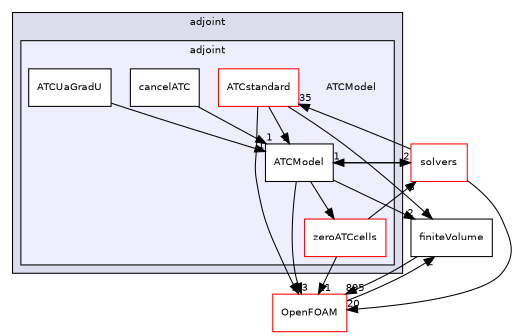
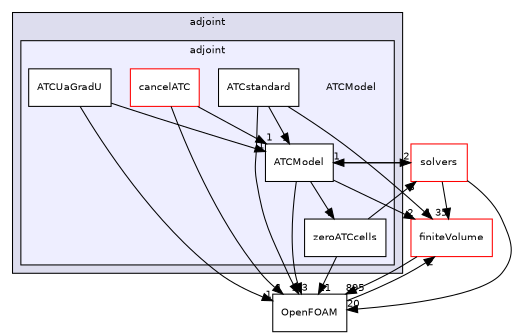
(165, 88) -> (165, 88)
(259, 88) -> (259, 88)
(360, 128) -> (445, 195)
none -> (214, 202)
none -> (158, 215)
(345, 238) -> (345, 238)
(452, 238) -> (452, 238)
(310, 313) -> (310, 313)
